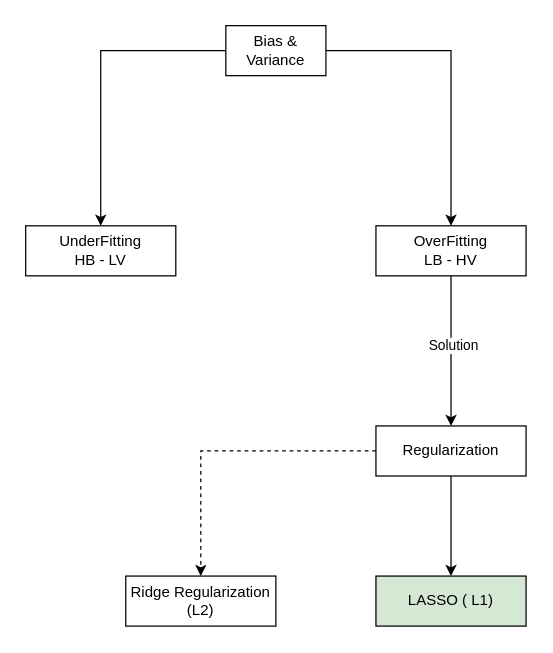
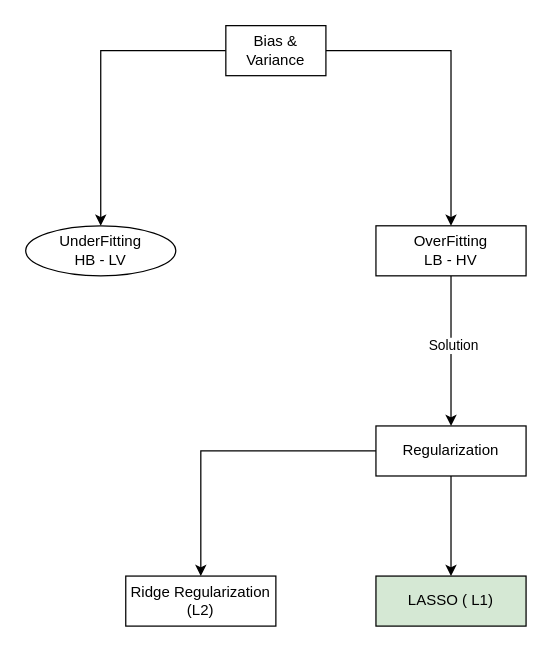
(101, 251) -> (101, 251)
(229, 451) -> (229, 451)
